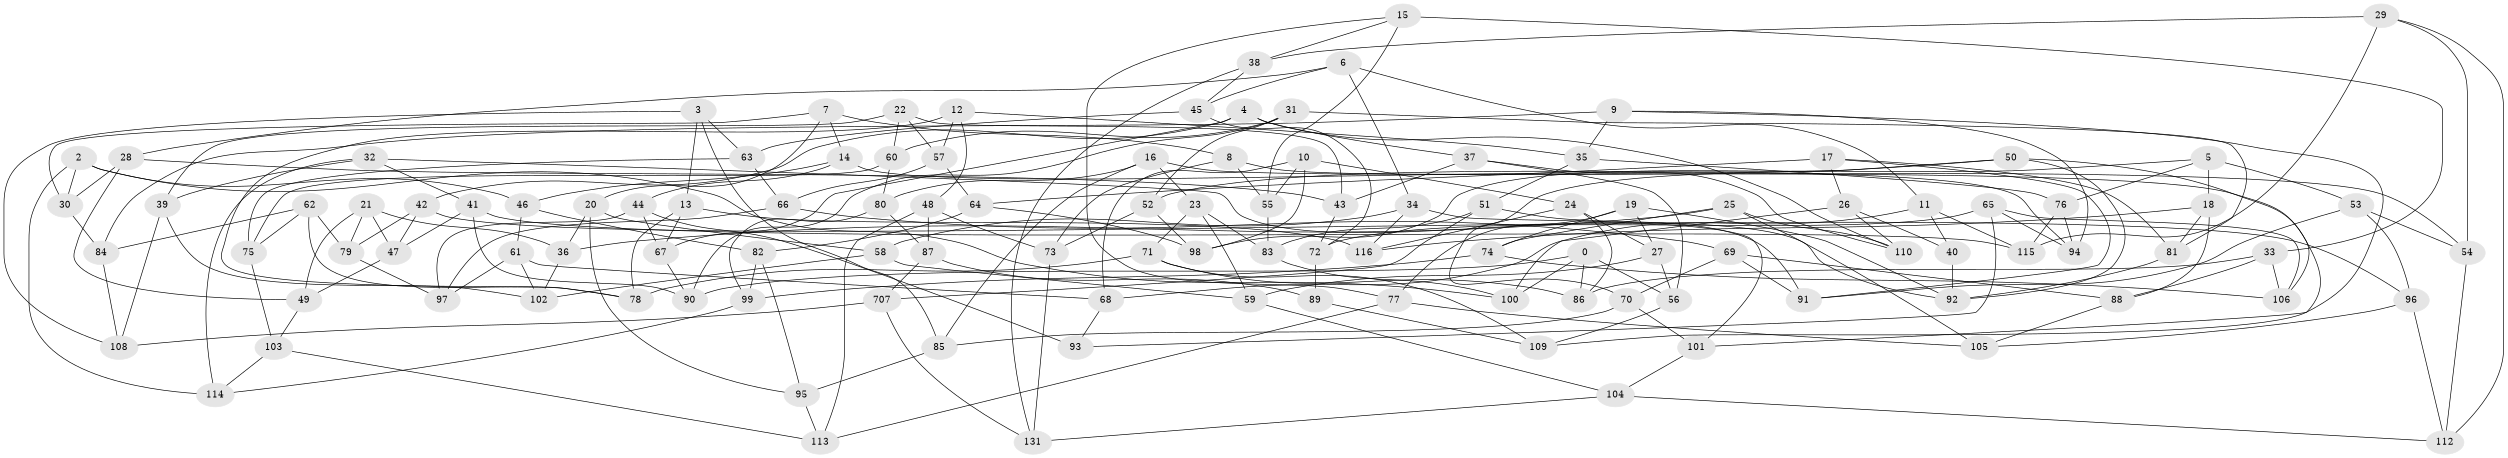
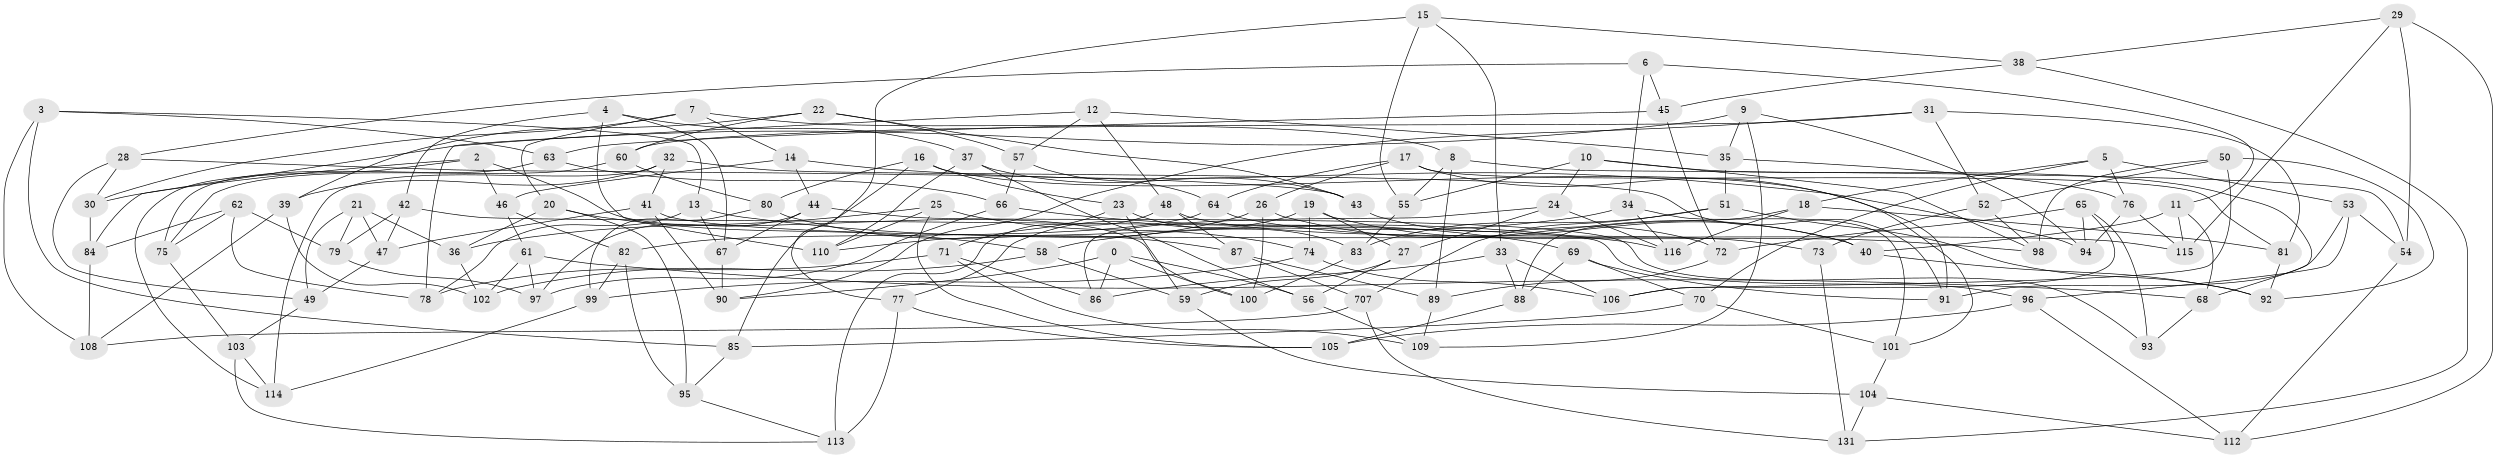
(1093, 201) -> (1446, 211)
(1821, 240) -> (1588, 229)
